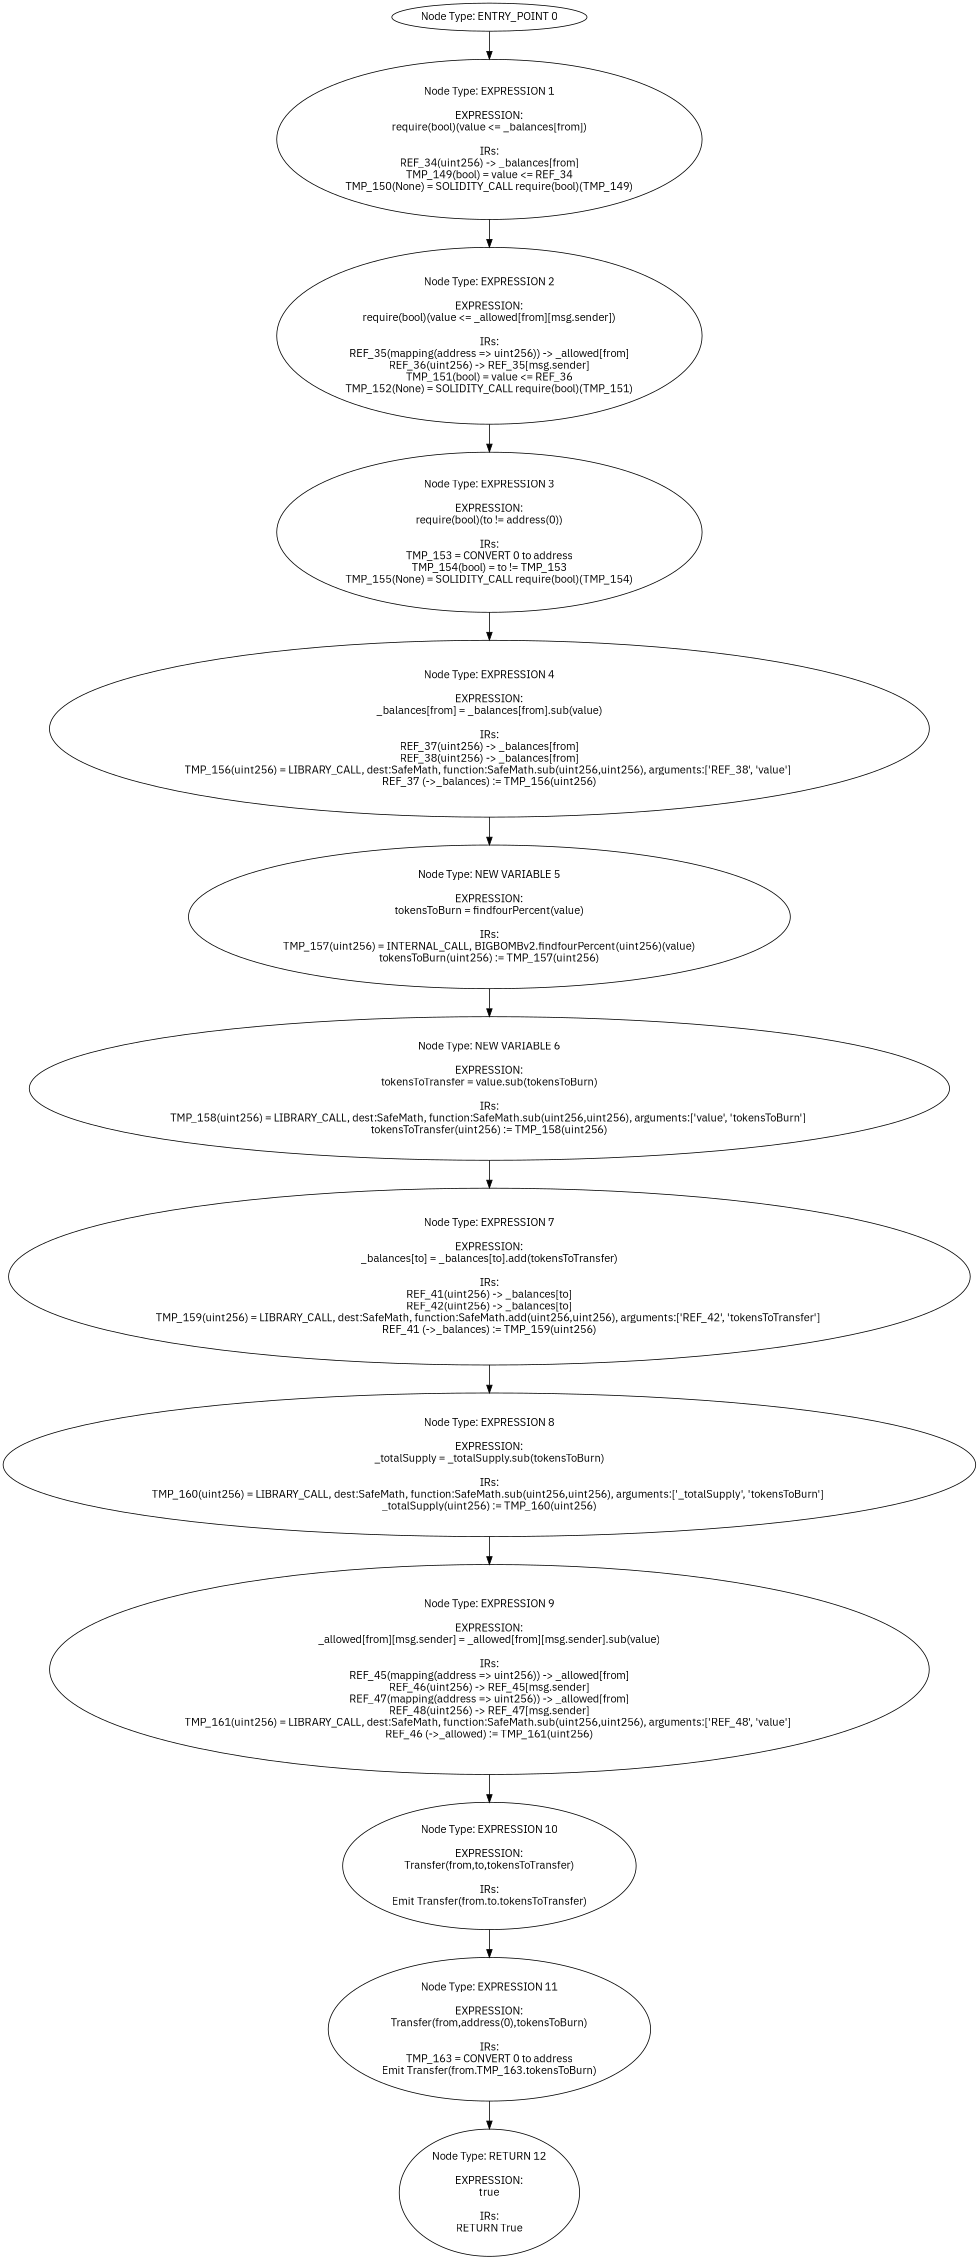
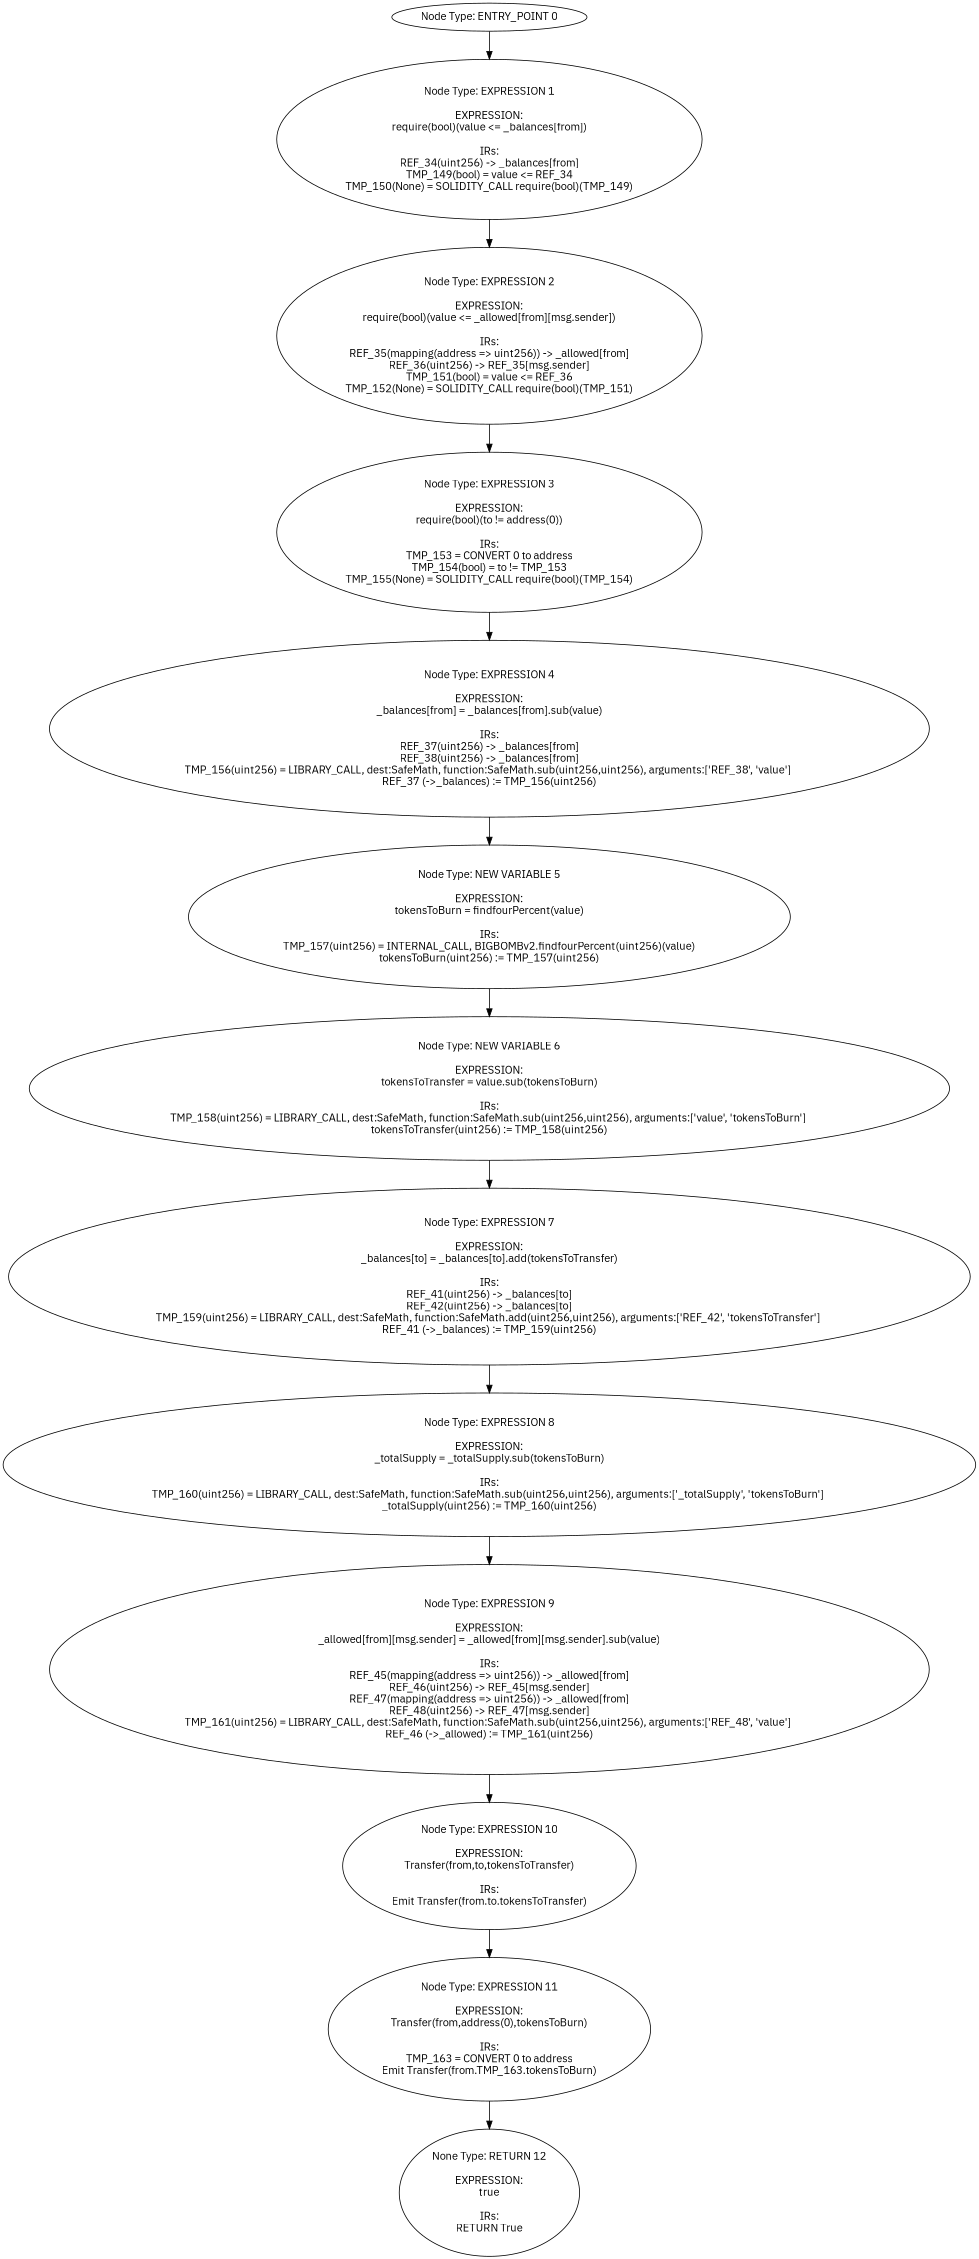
(489, 2193) -> (489, 2193)
